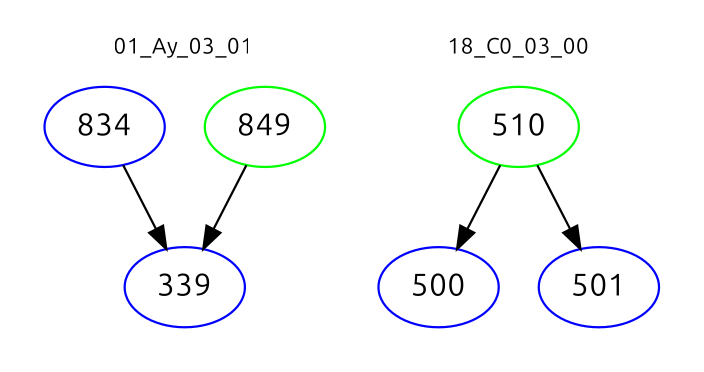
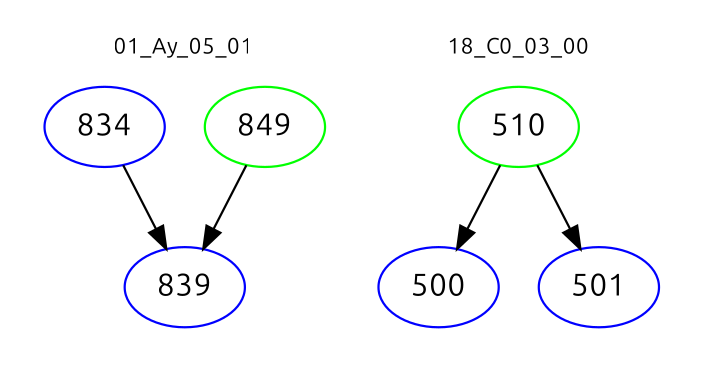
(185, 48) -> (185, 48)
(185, 287) -> (185, 287)
